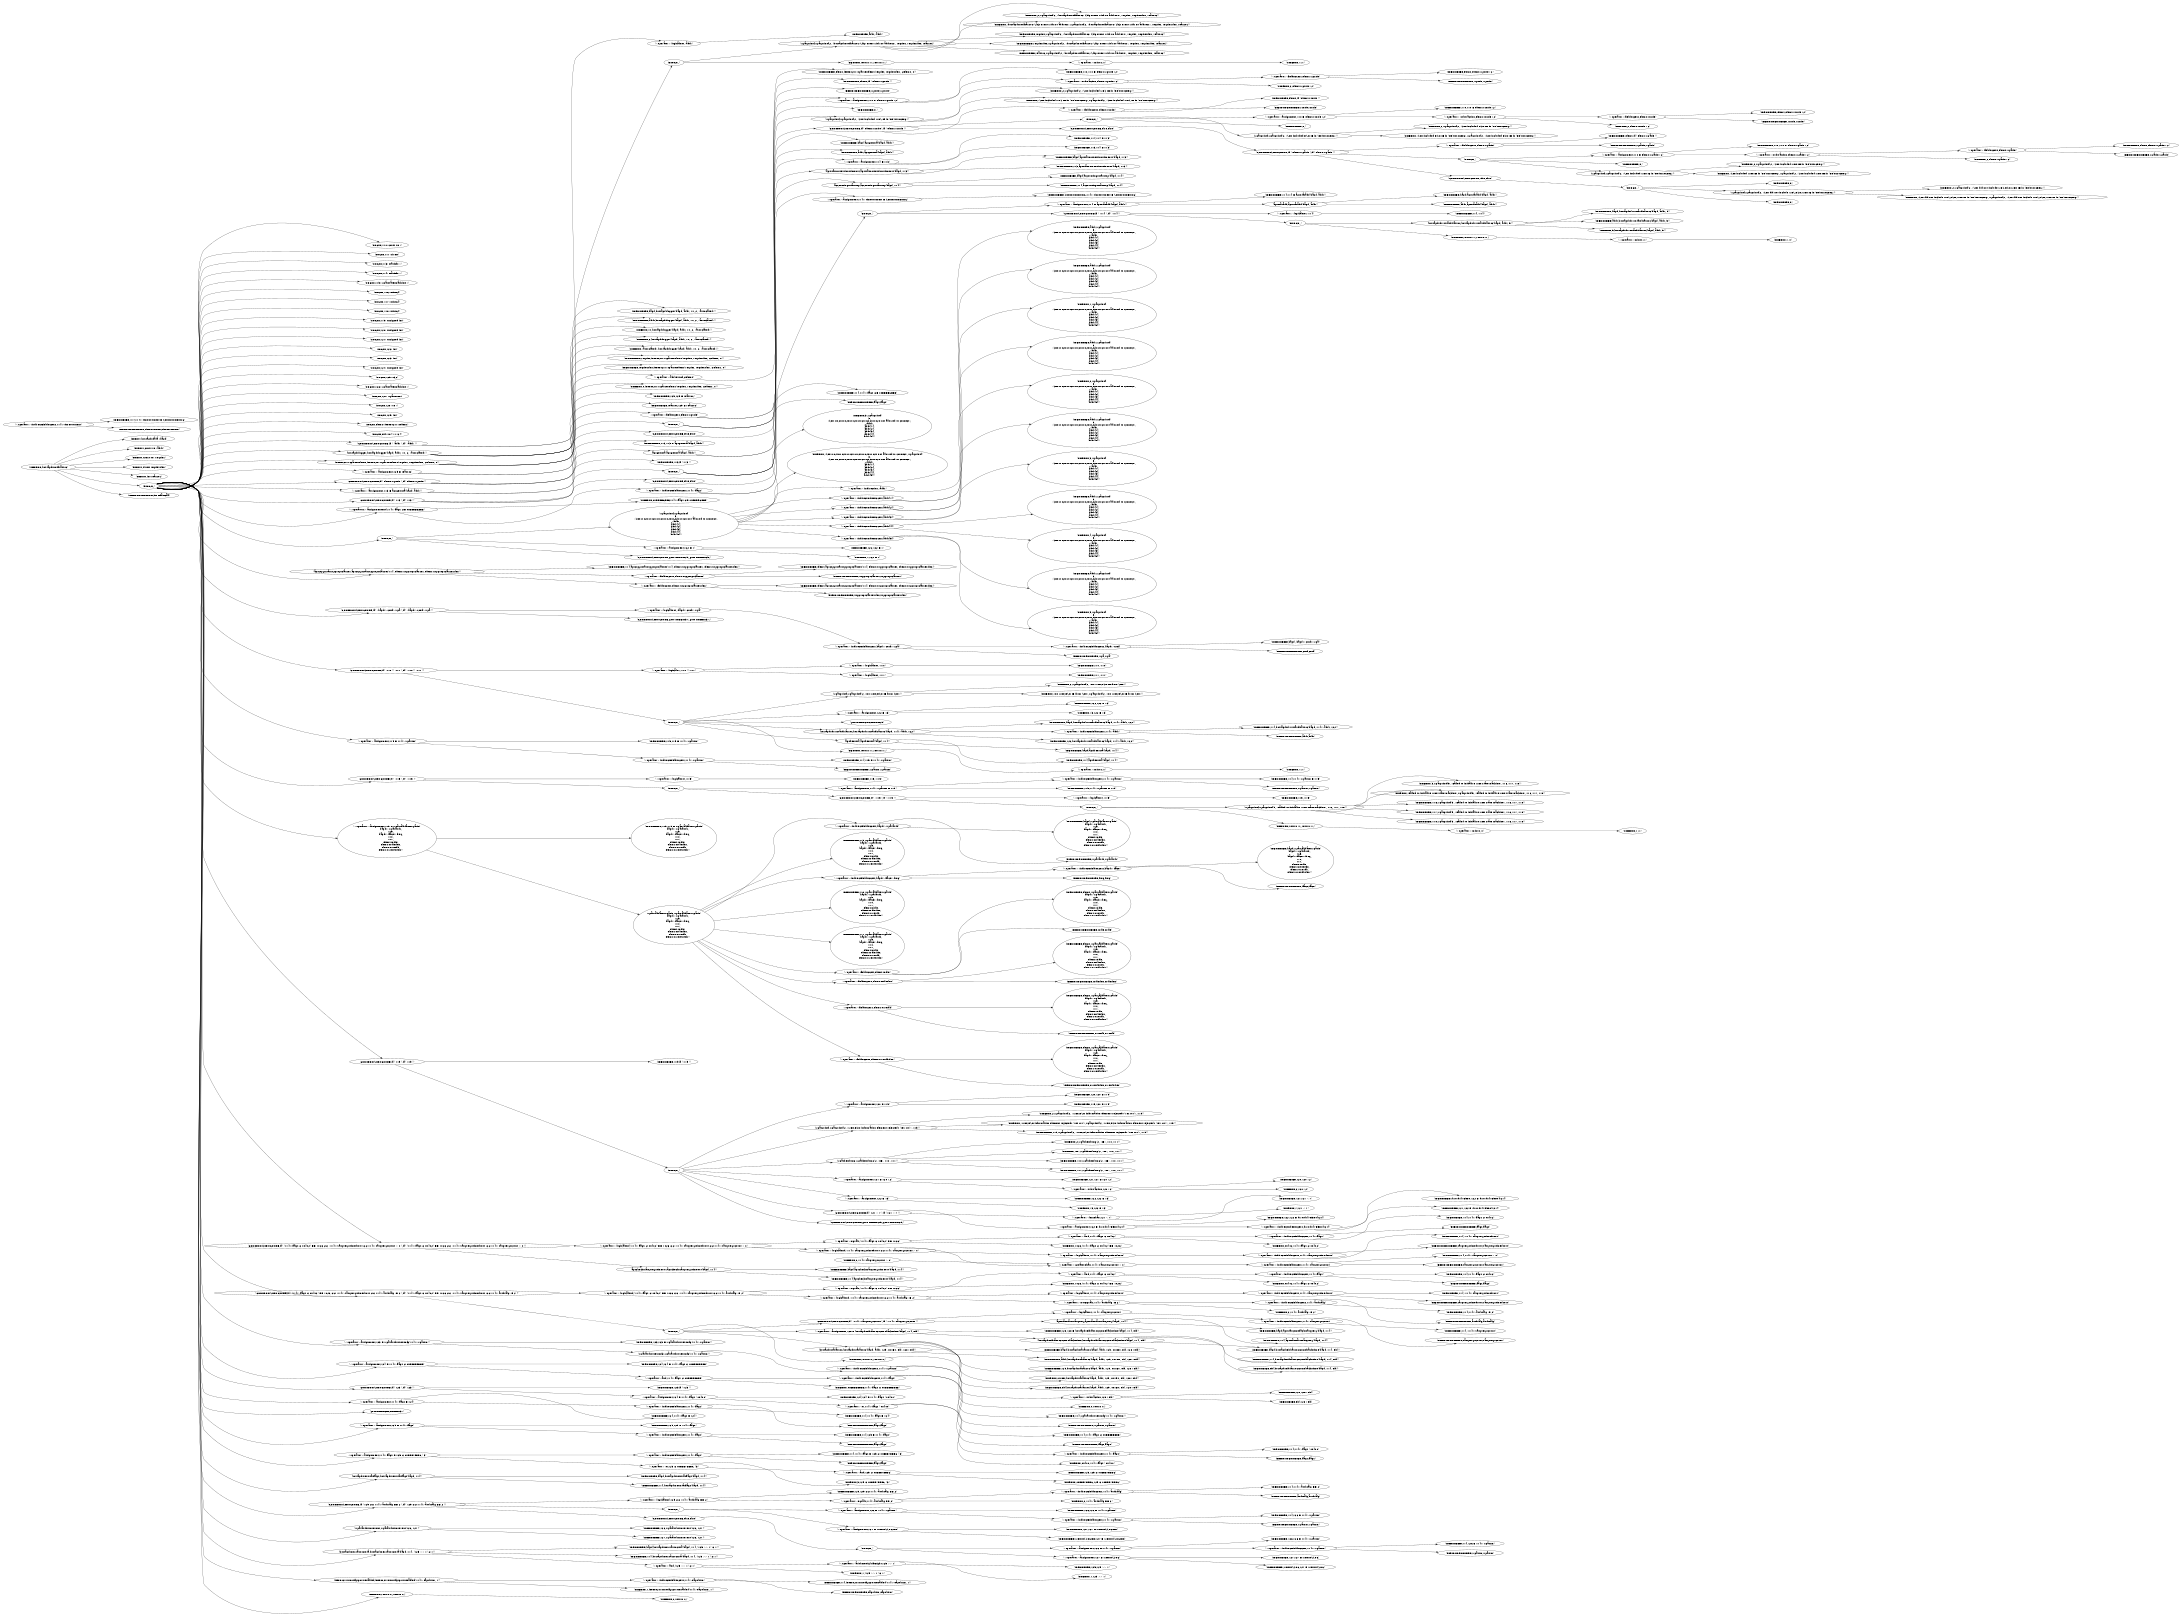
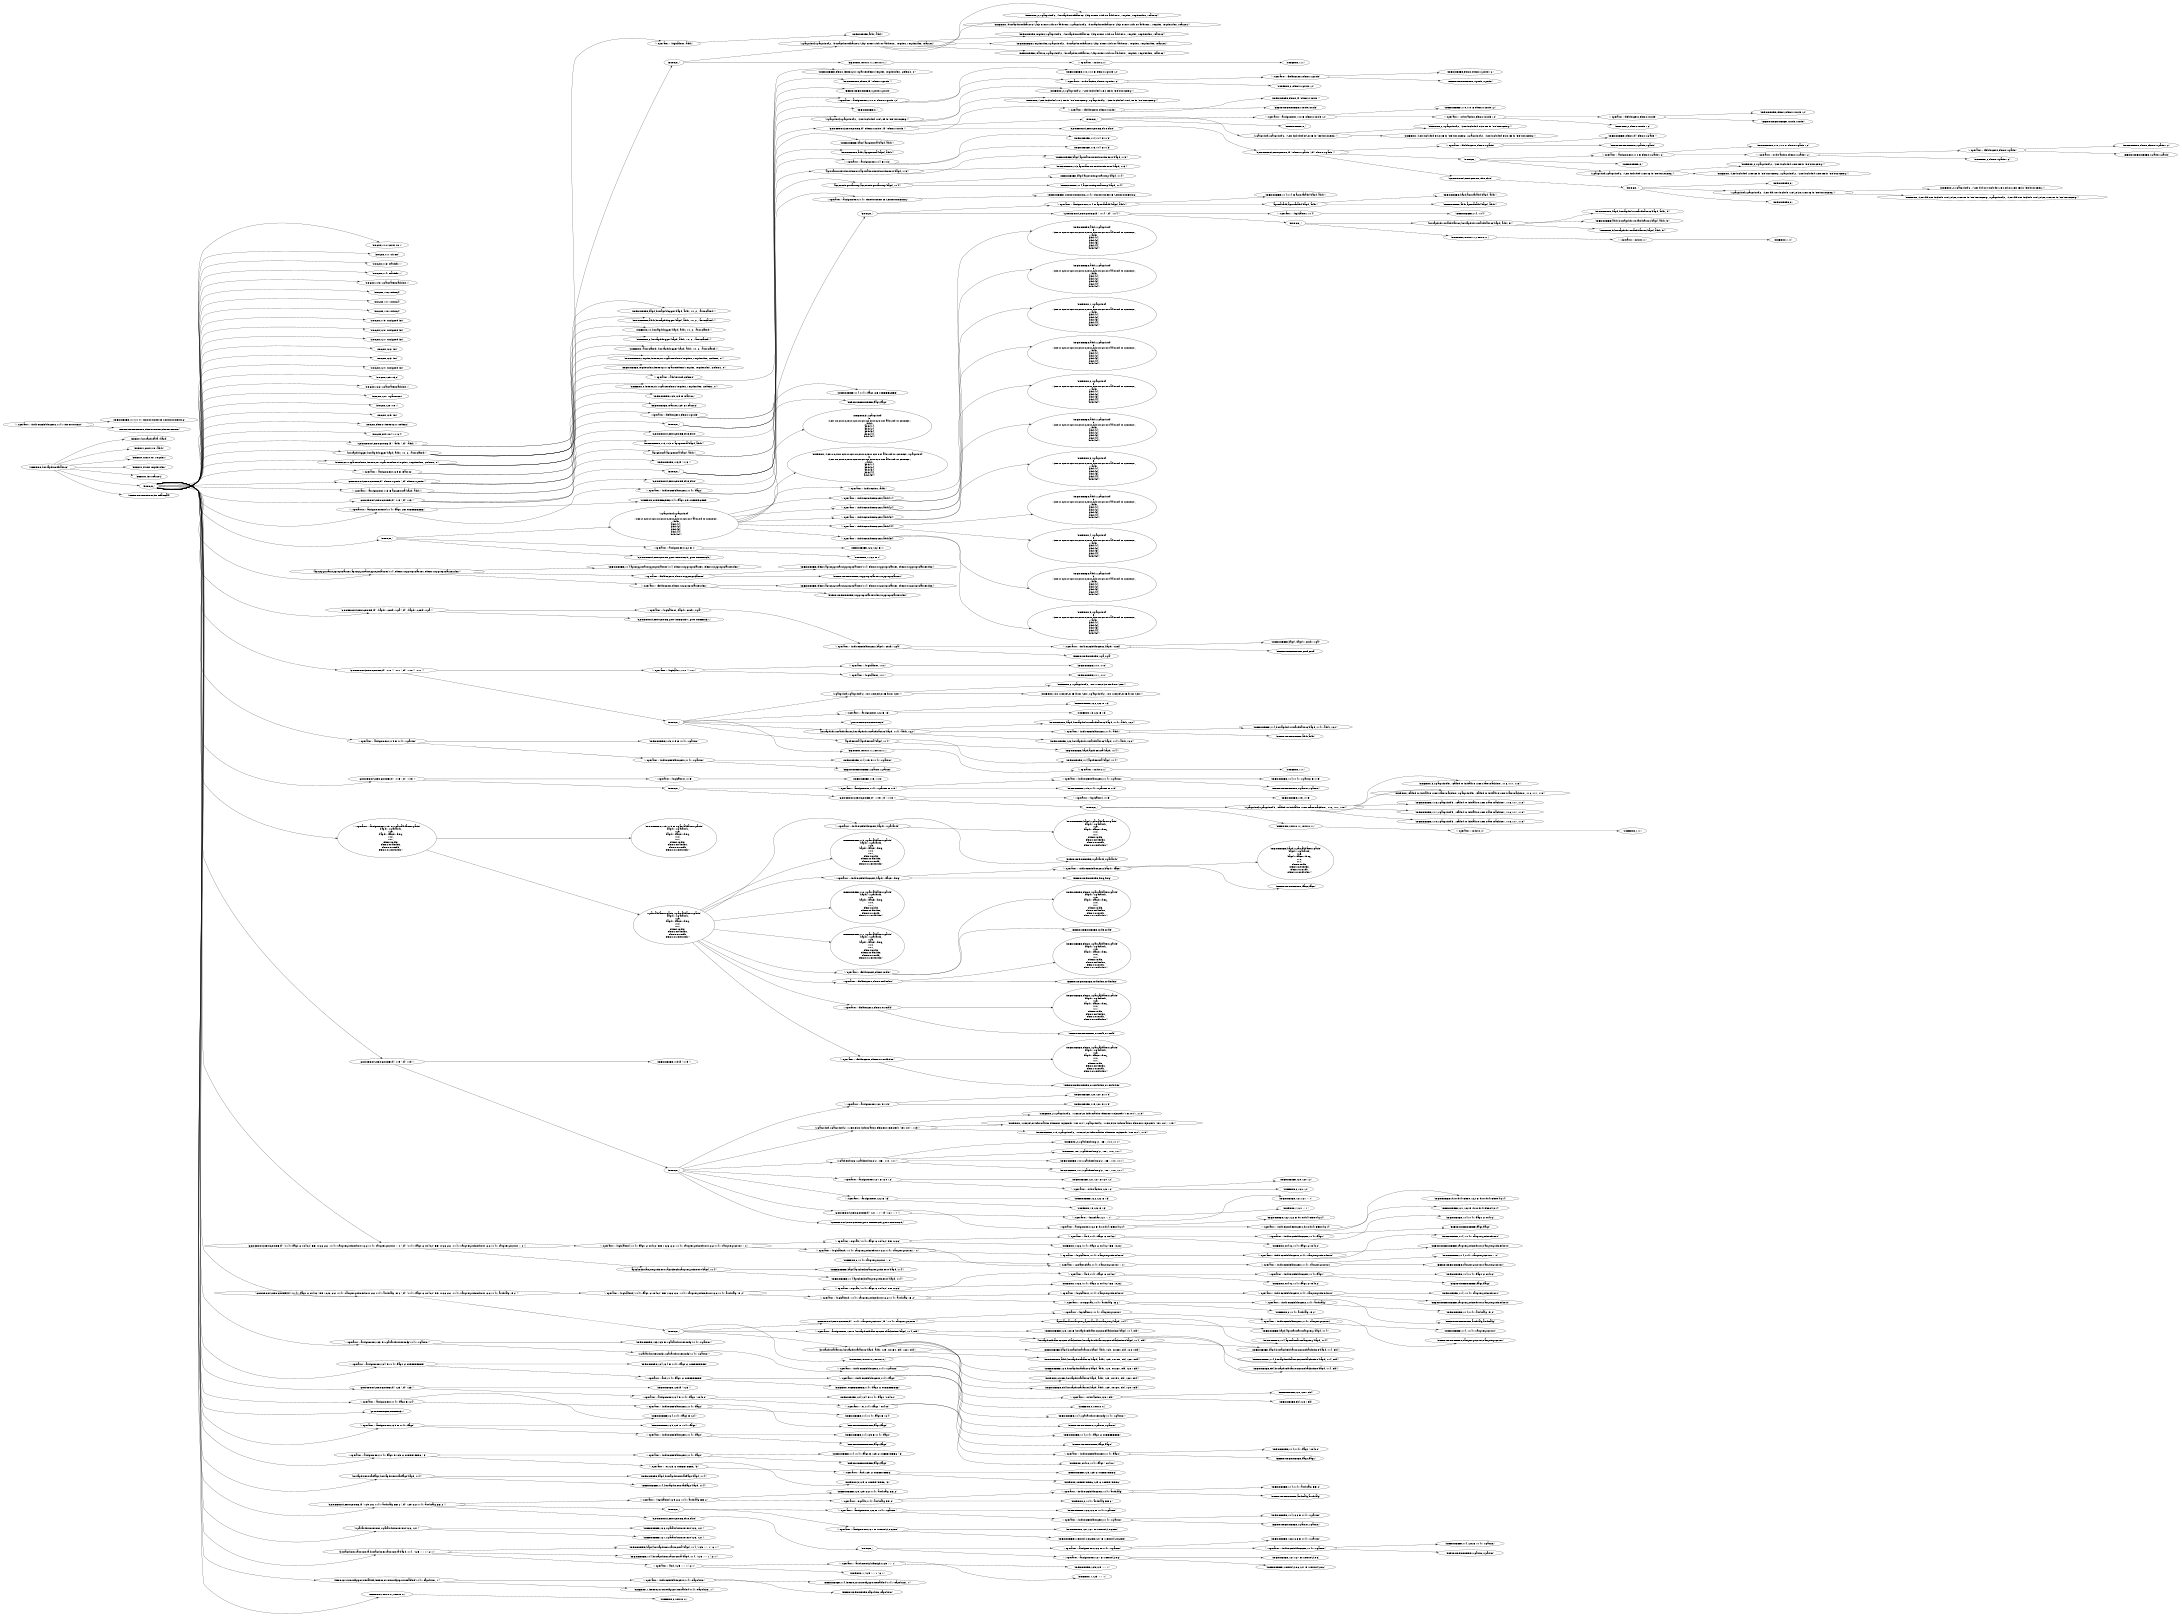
(1296, 1331) -> (1296, 1331)
